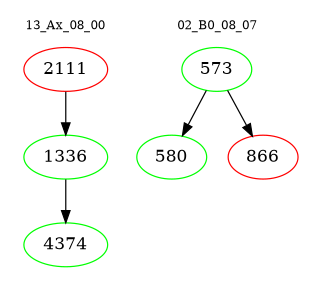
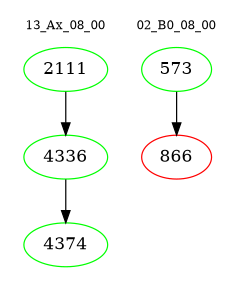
(217, 26) -> (177, 26)
(66, 69) -> (66, 69)
(66, 157) -> (66, 157)
(172, 157) -> none
